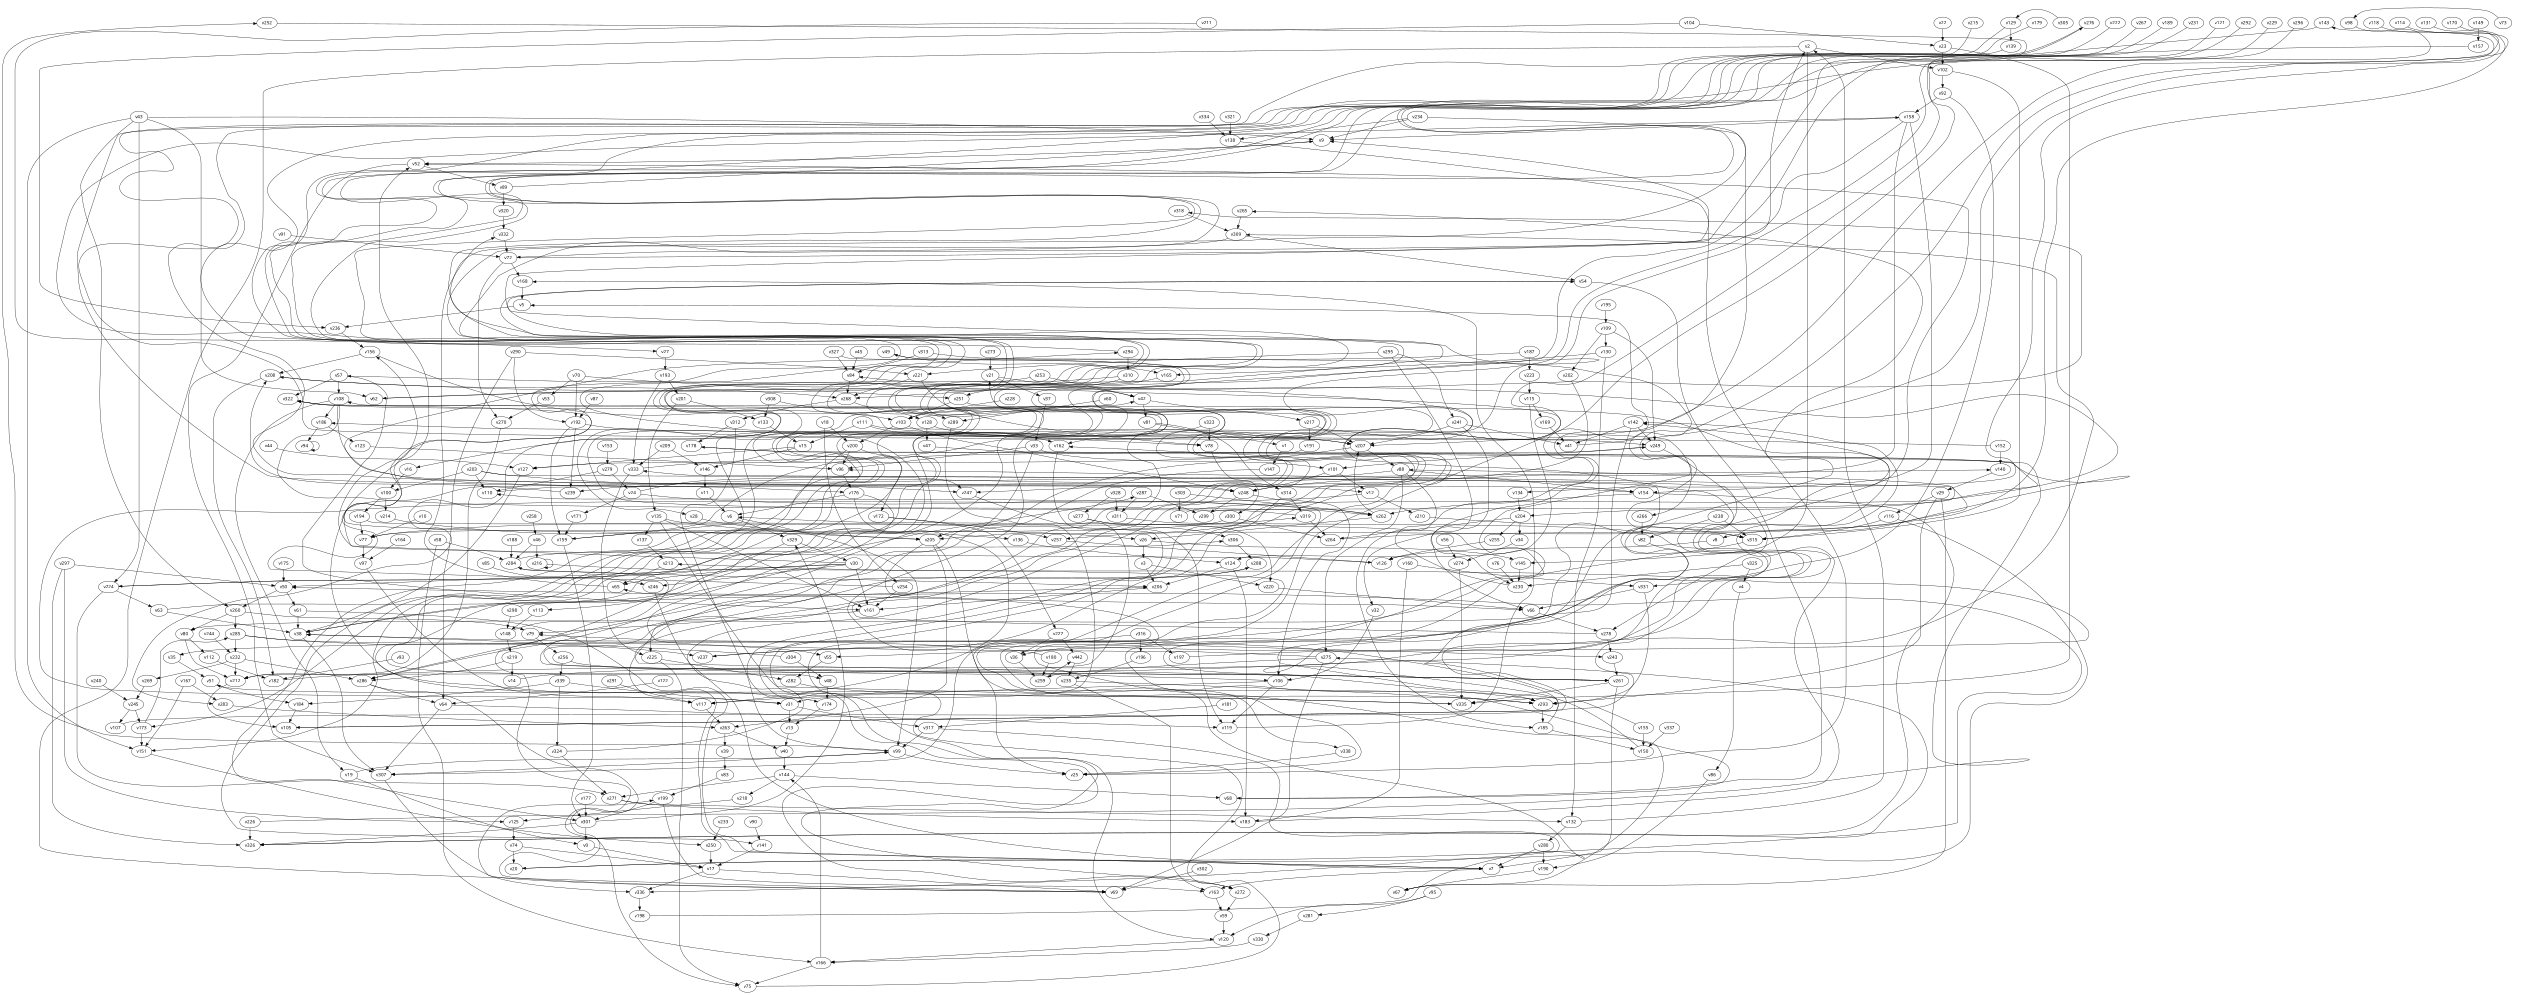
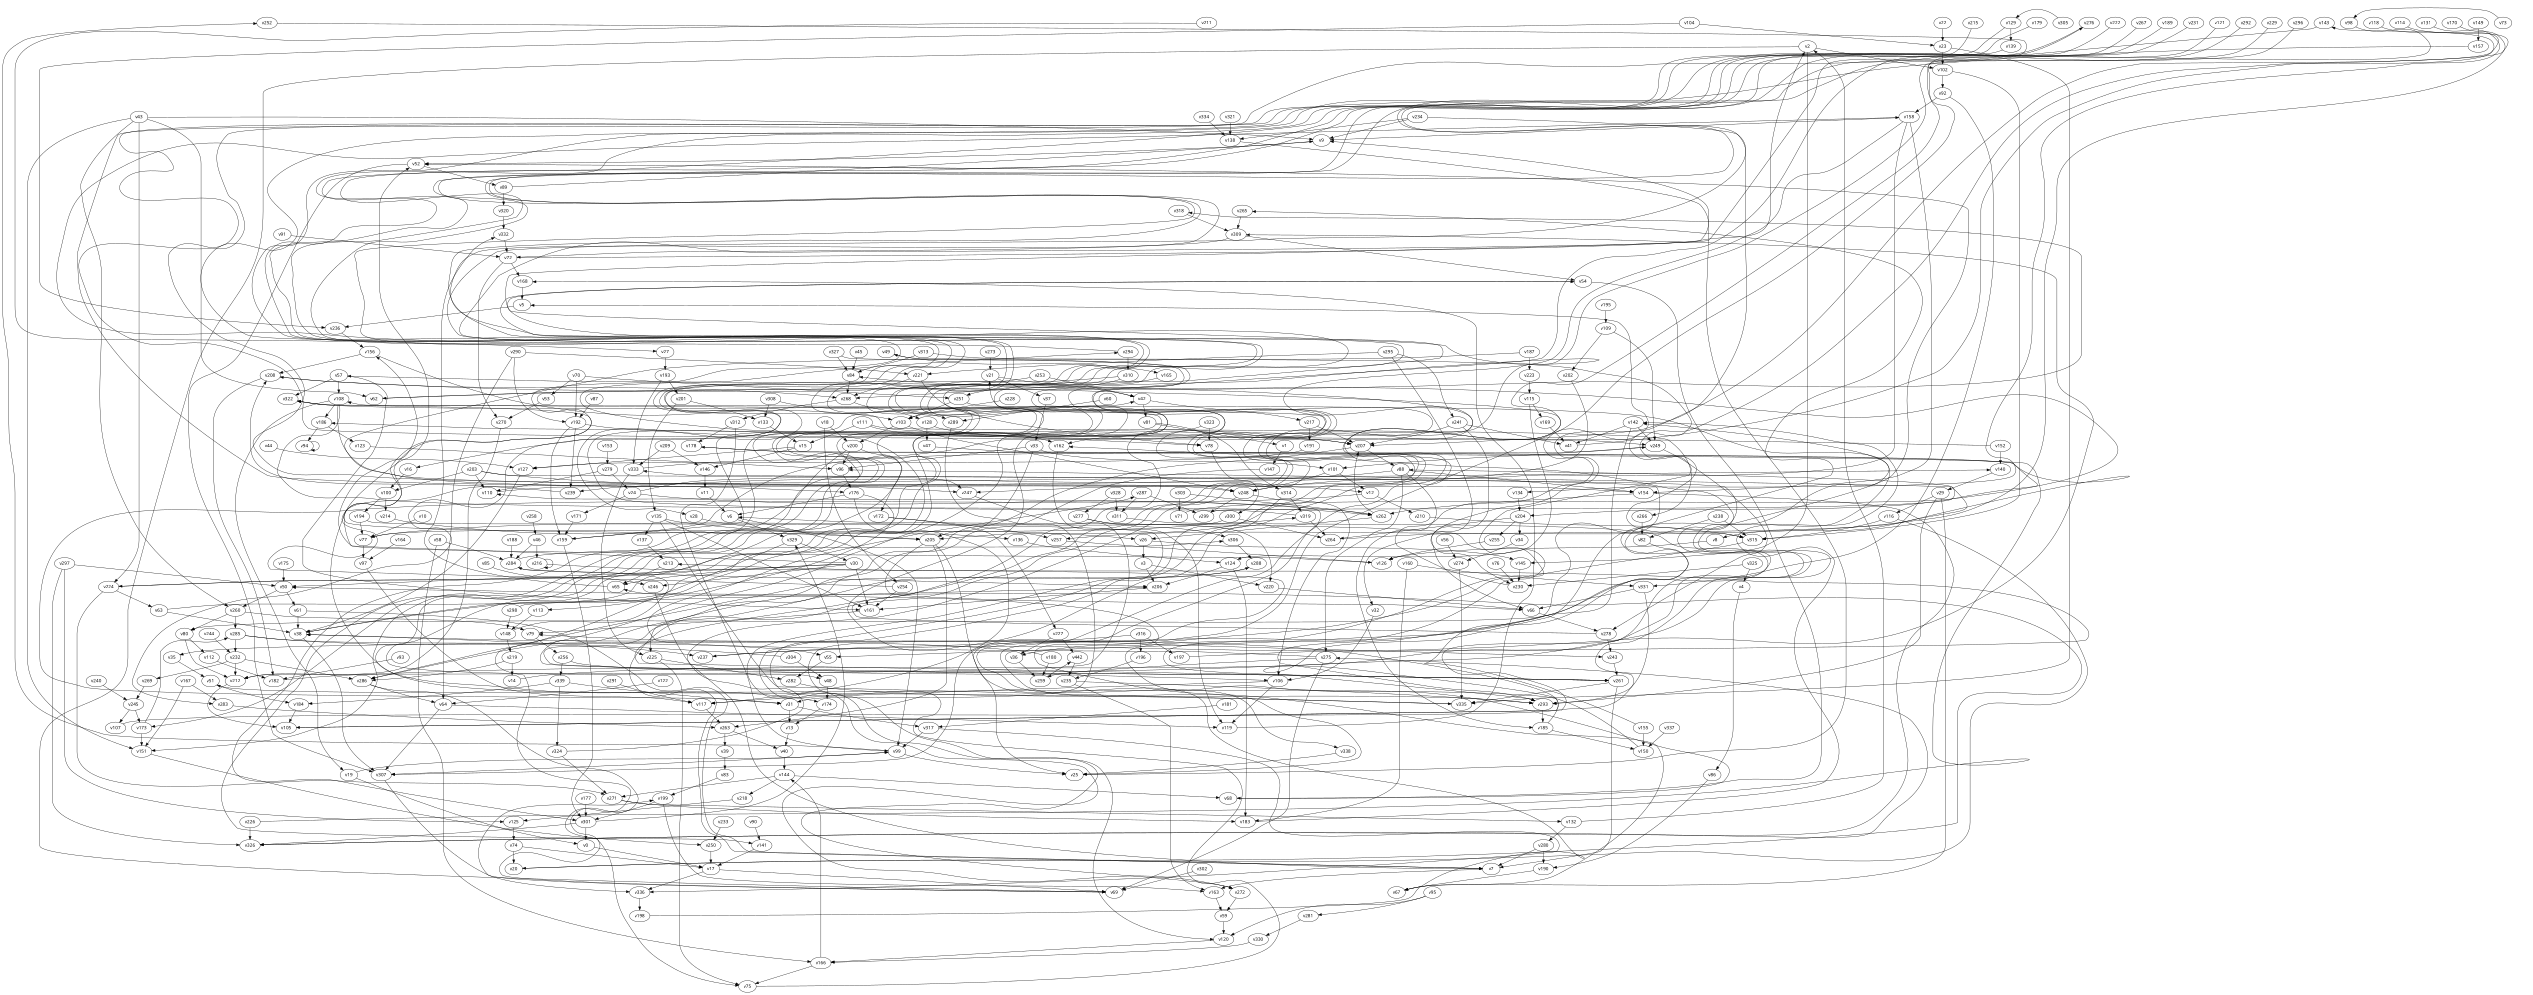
(1606, 352) -> none
